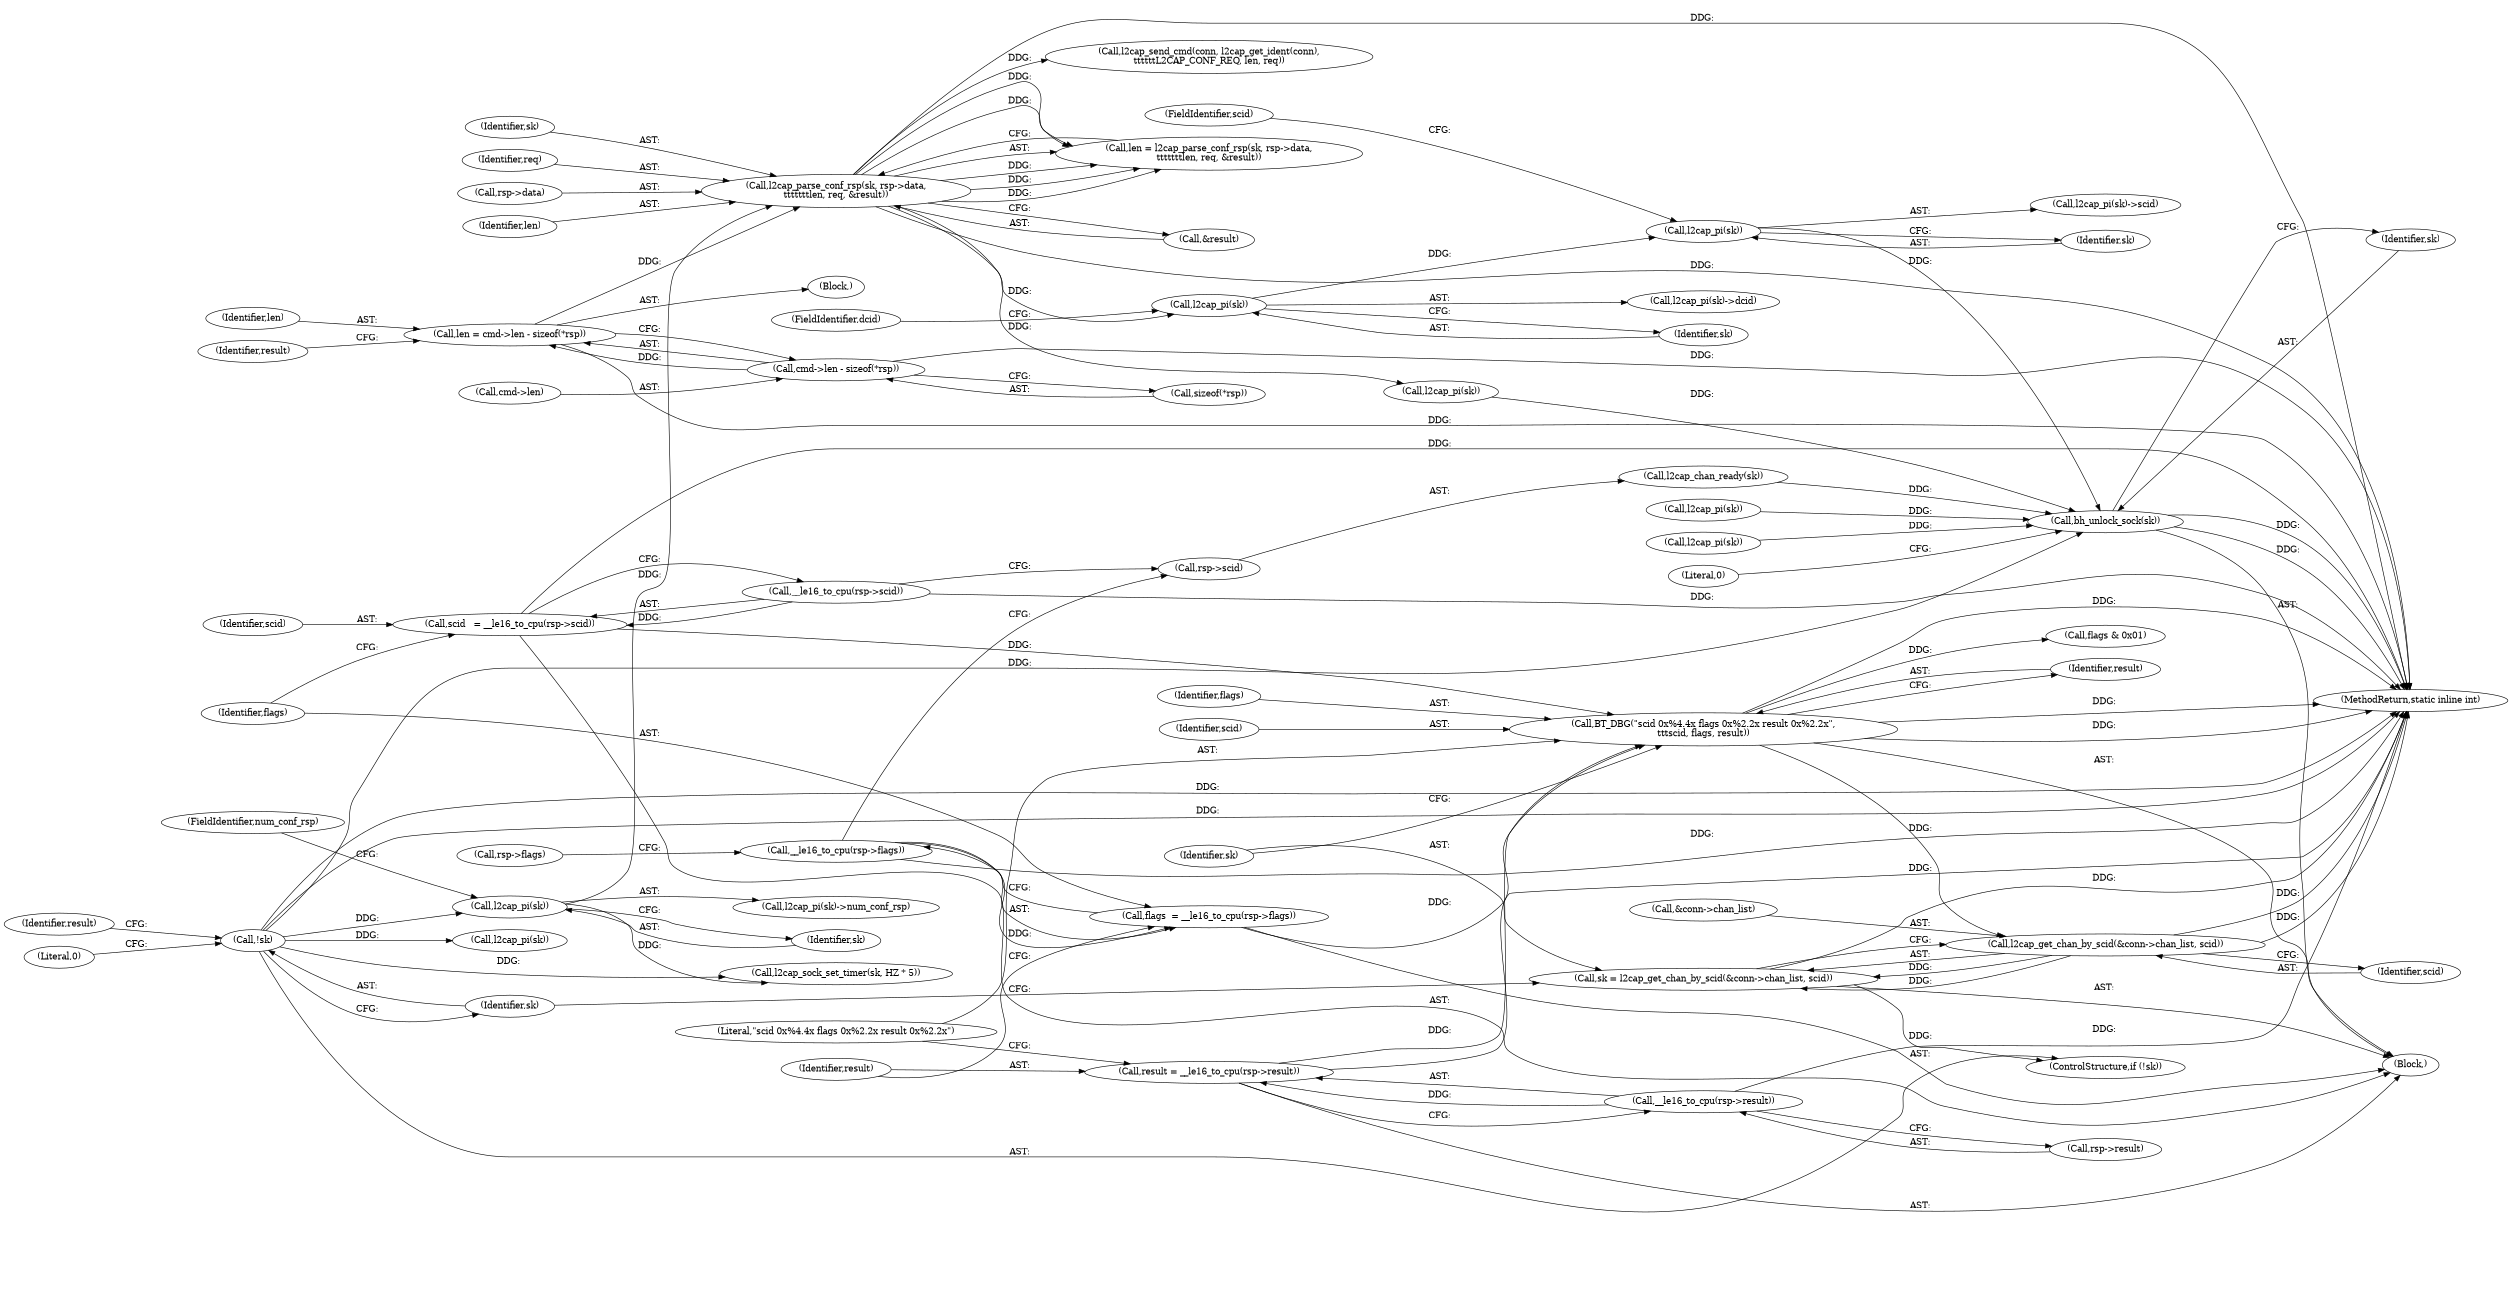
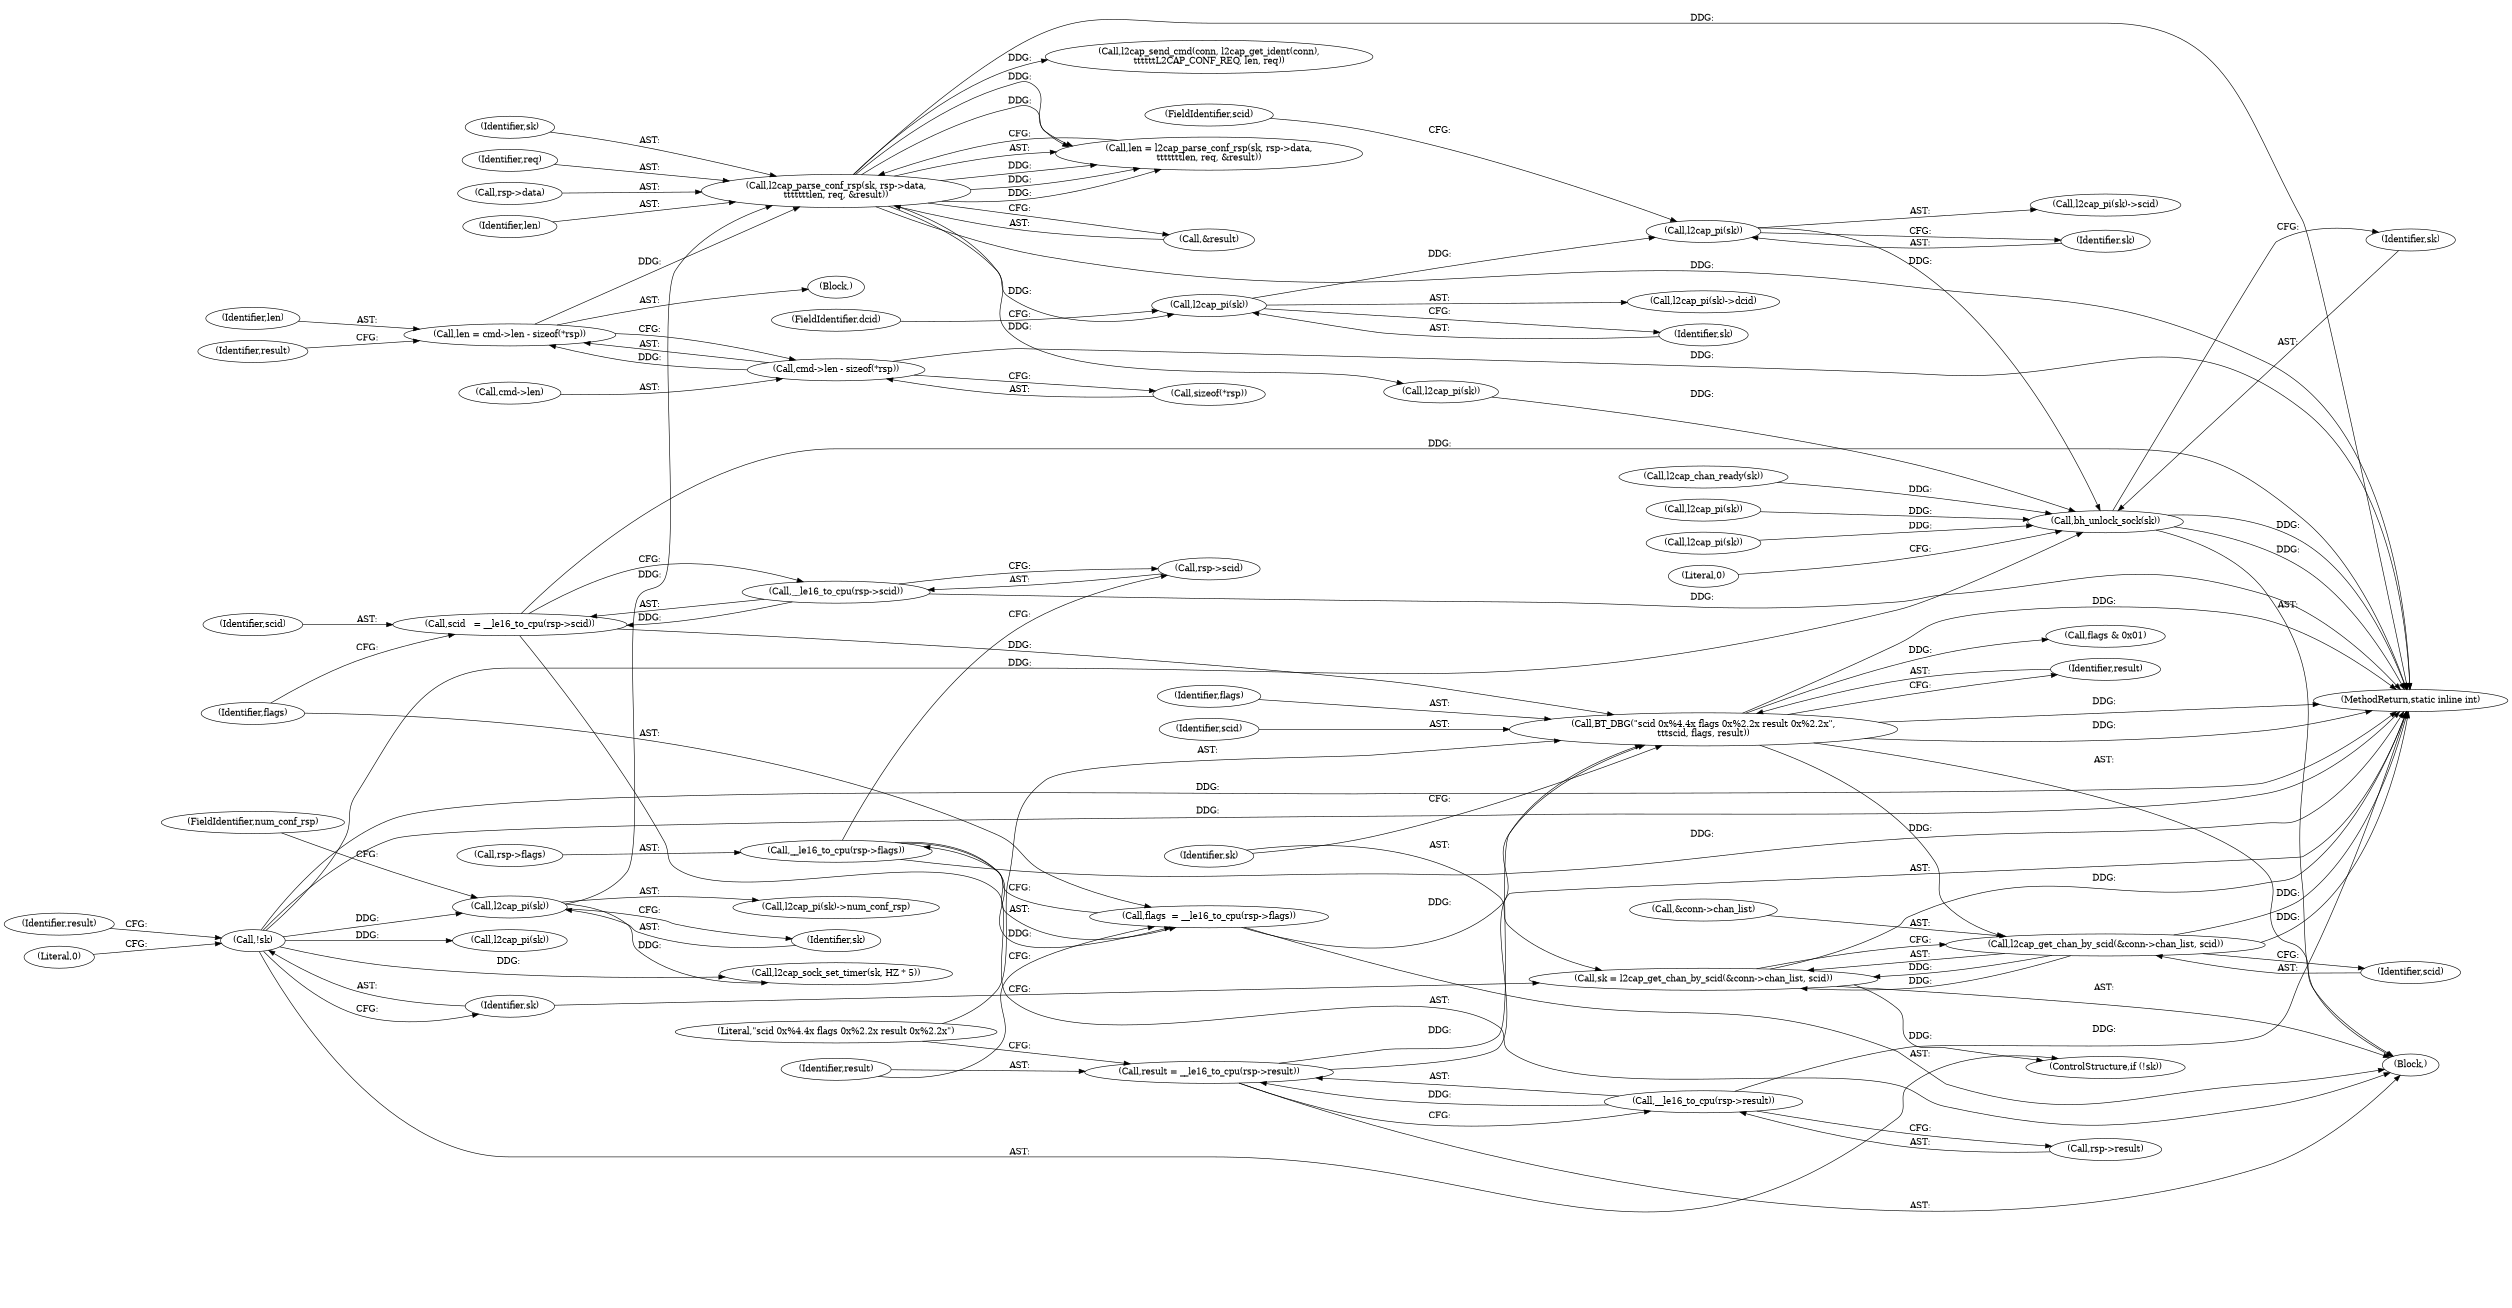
(1544, 425) -> none
(1426, 510) -> (1049, 584)
(651, 848) -> (651, 848)
(1922, 869) -> (1922, 869)
